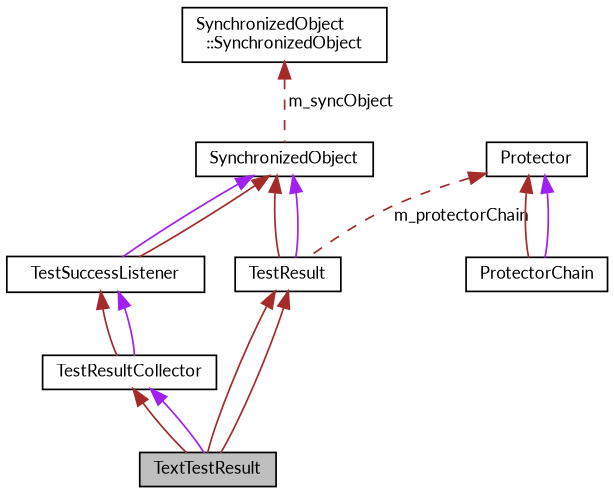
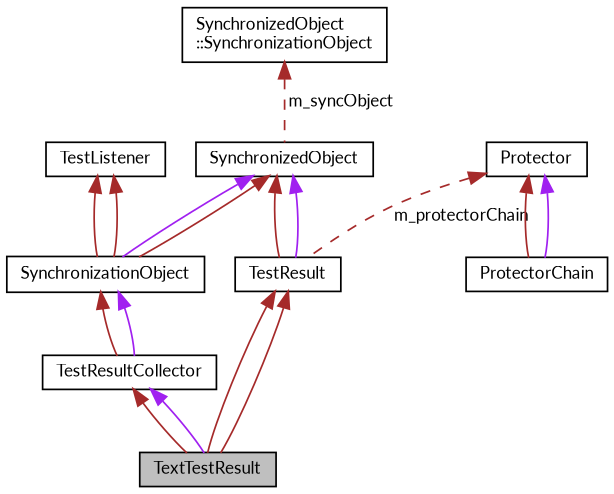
(285, 35) -> (285, 35)
none -> (106, 159)
(106, 274) -> (106, 274)
